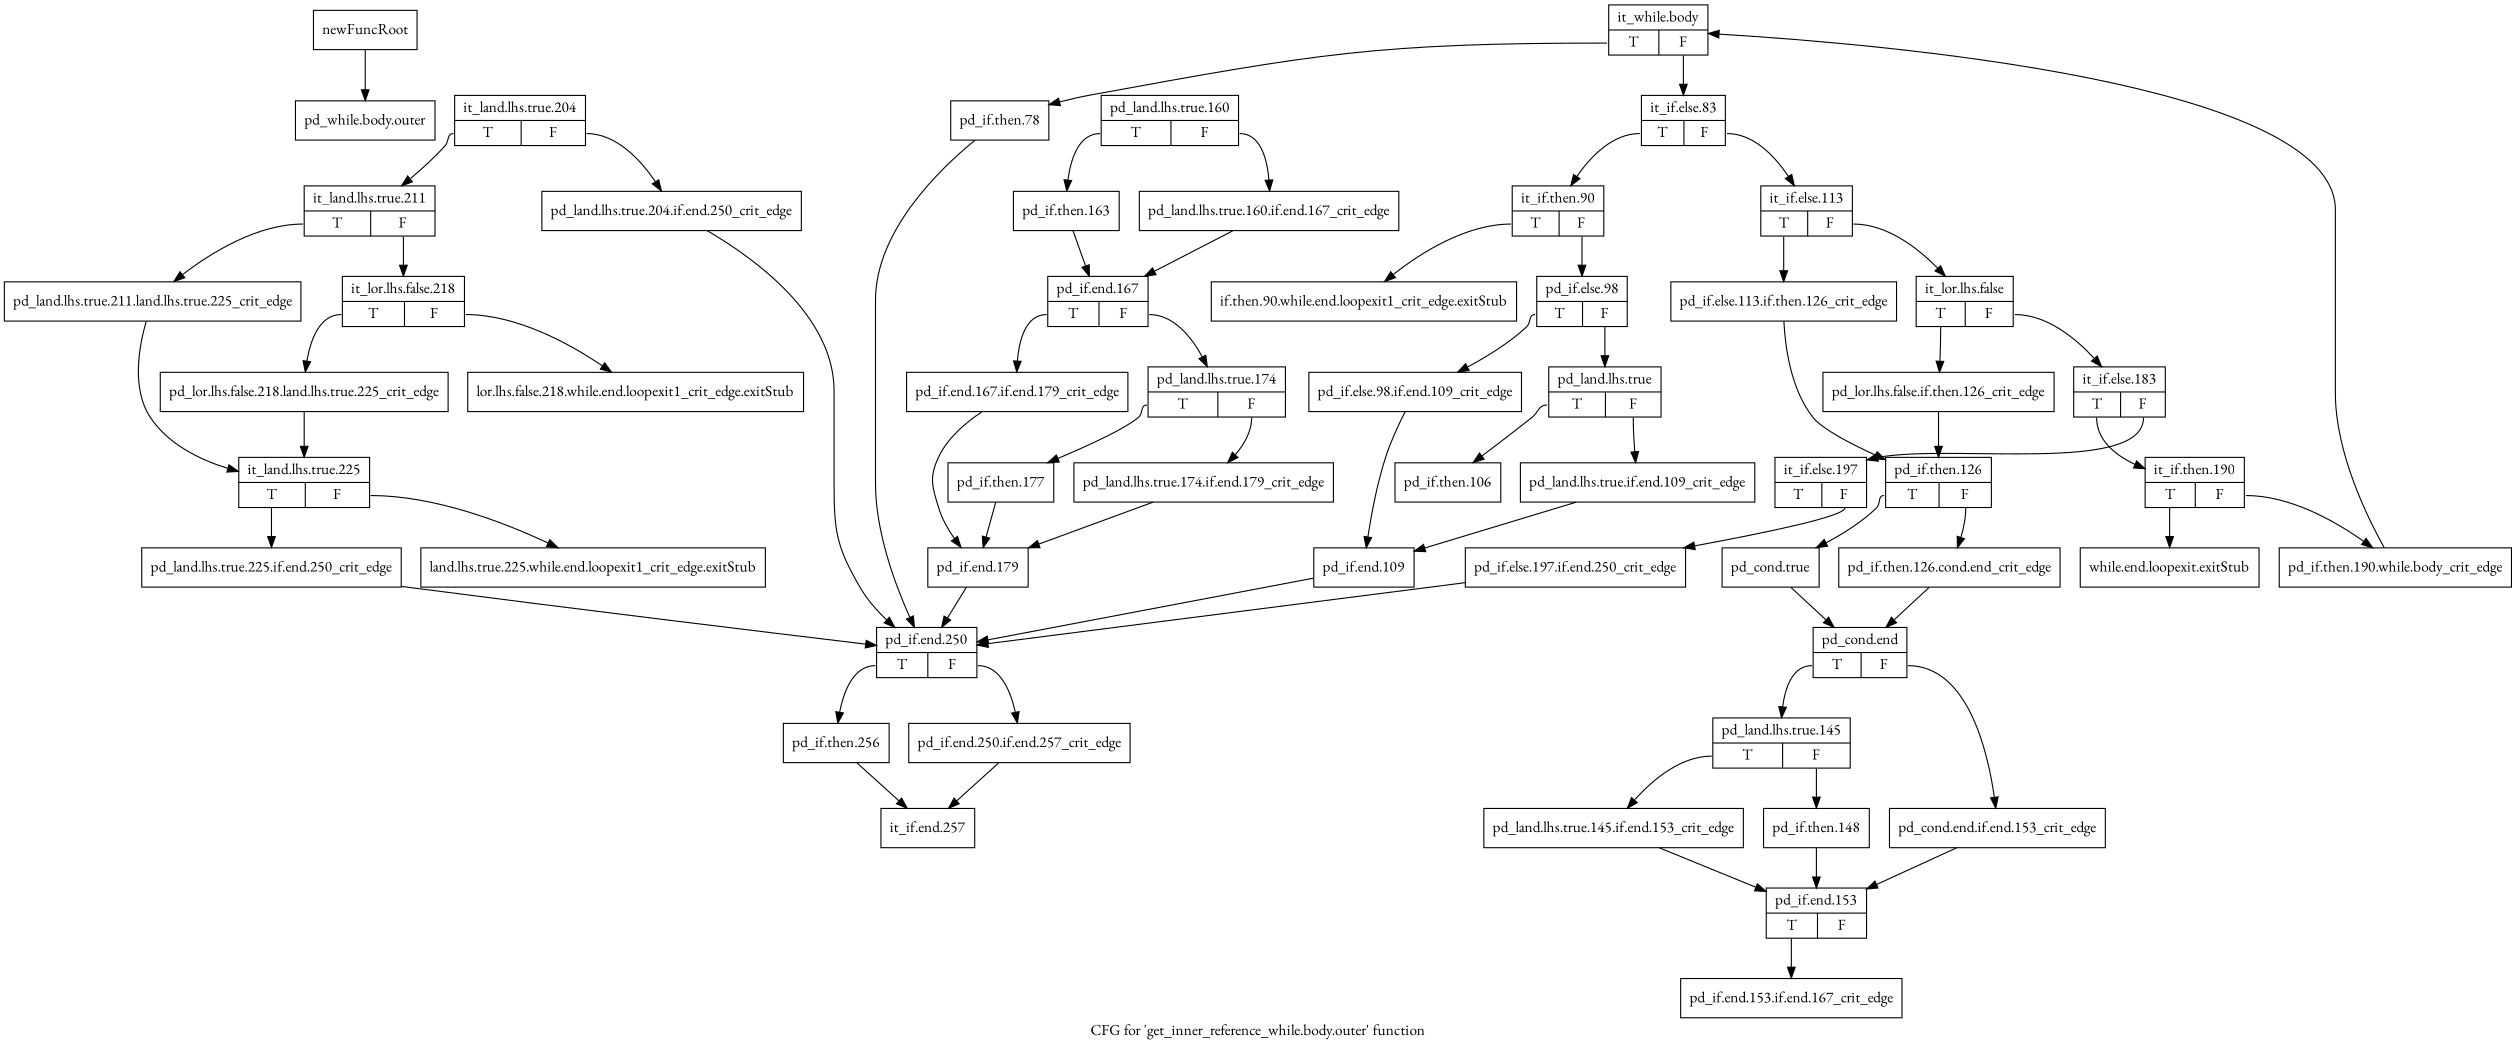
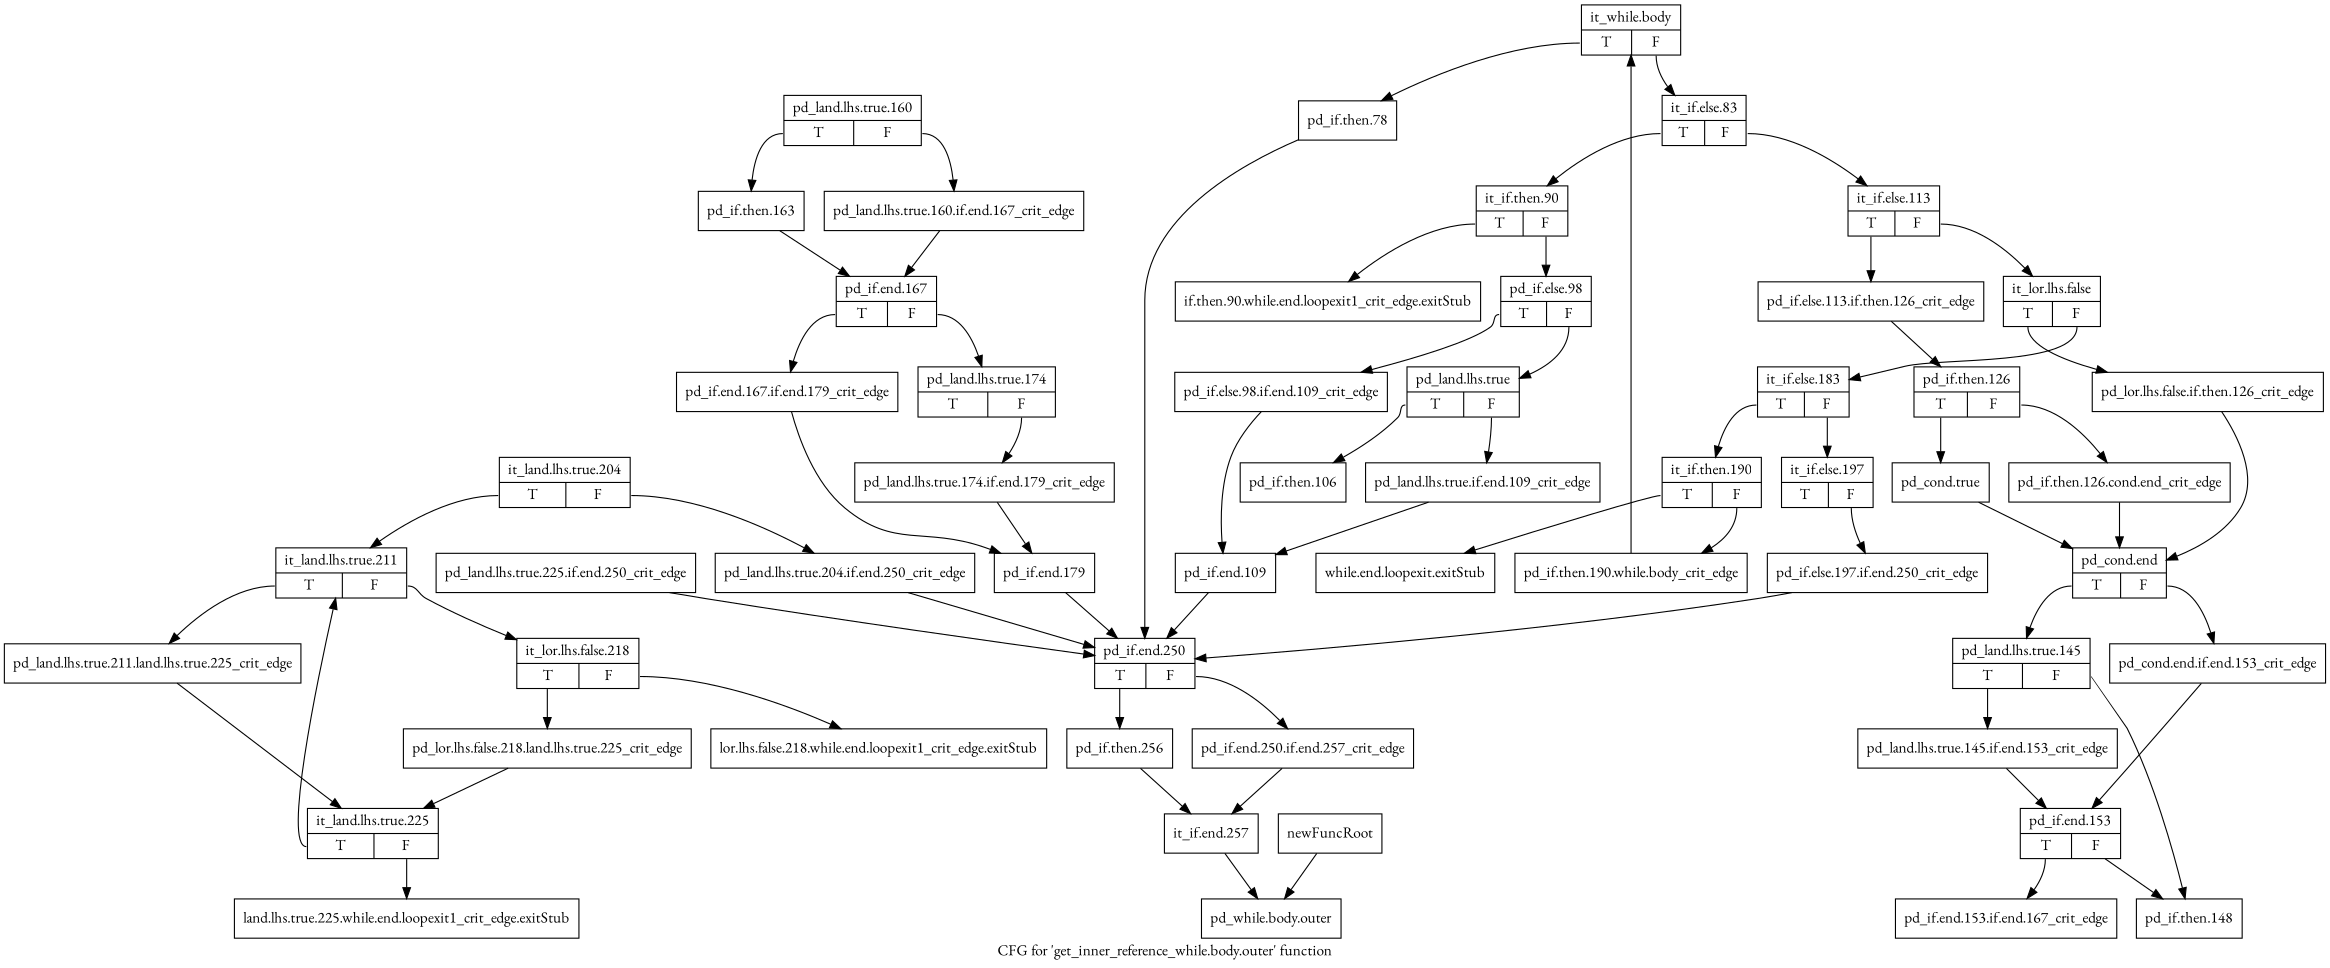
(1939, 429) -> (2245, 498)
(1001, 482) -> none
(271, 522) -> (309, 728)
(1816, 862) -> (2129, 876)
none -> (1238, 872)
